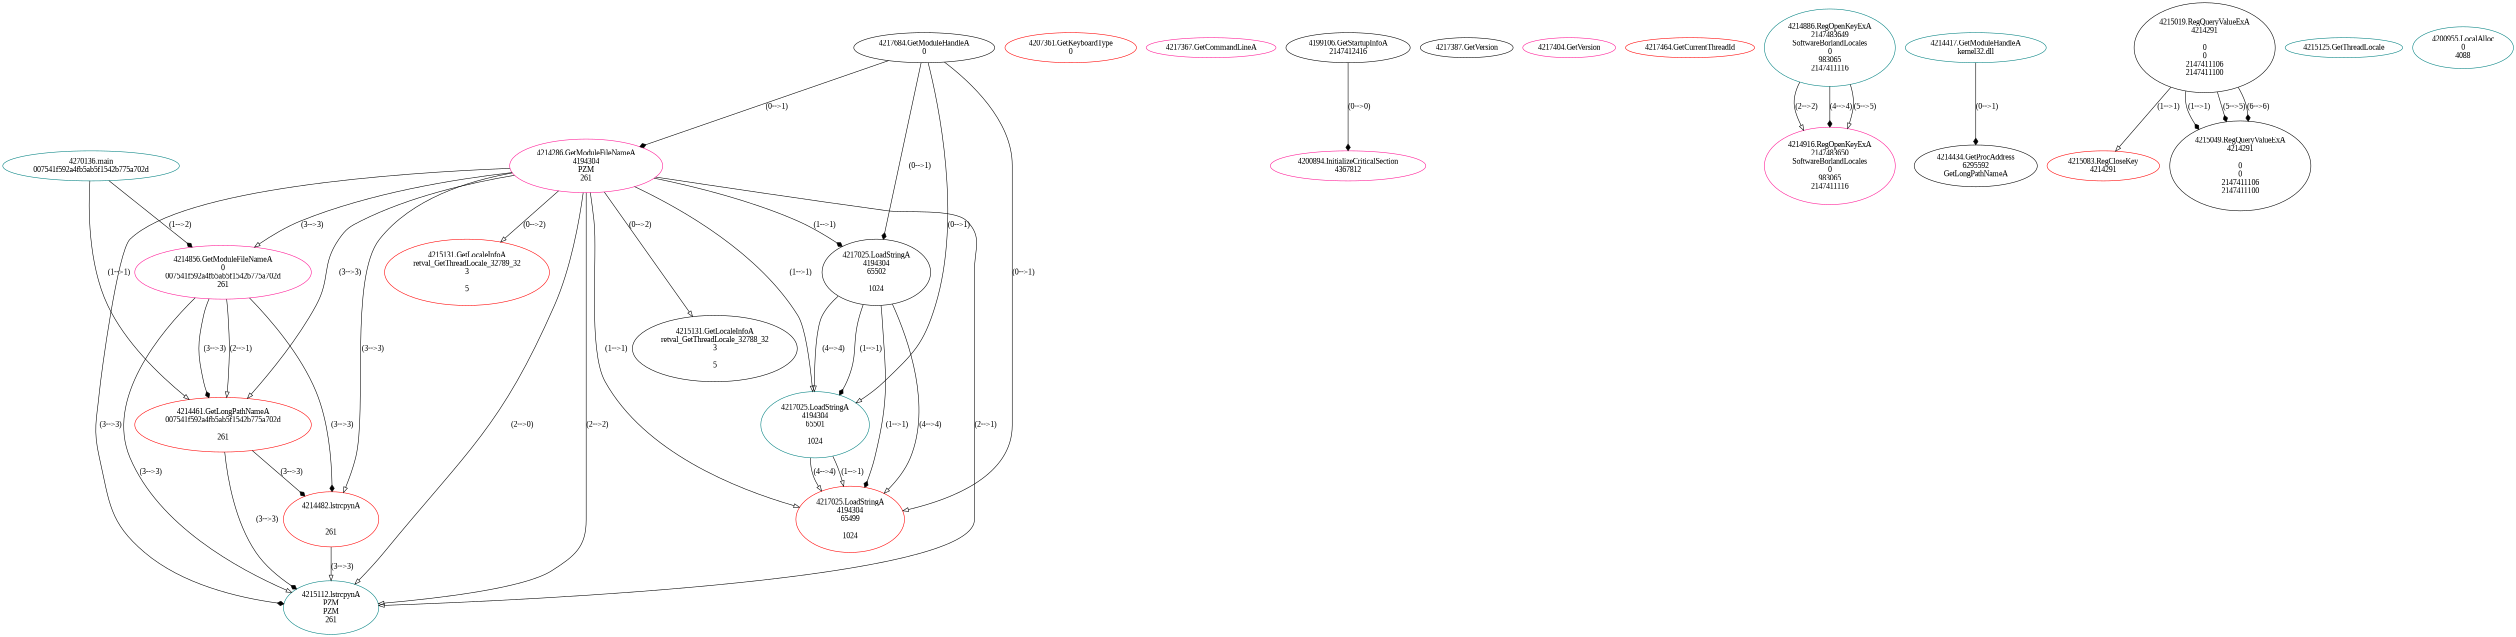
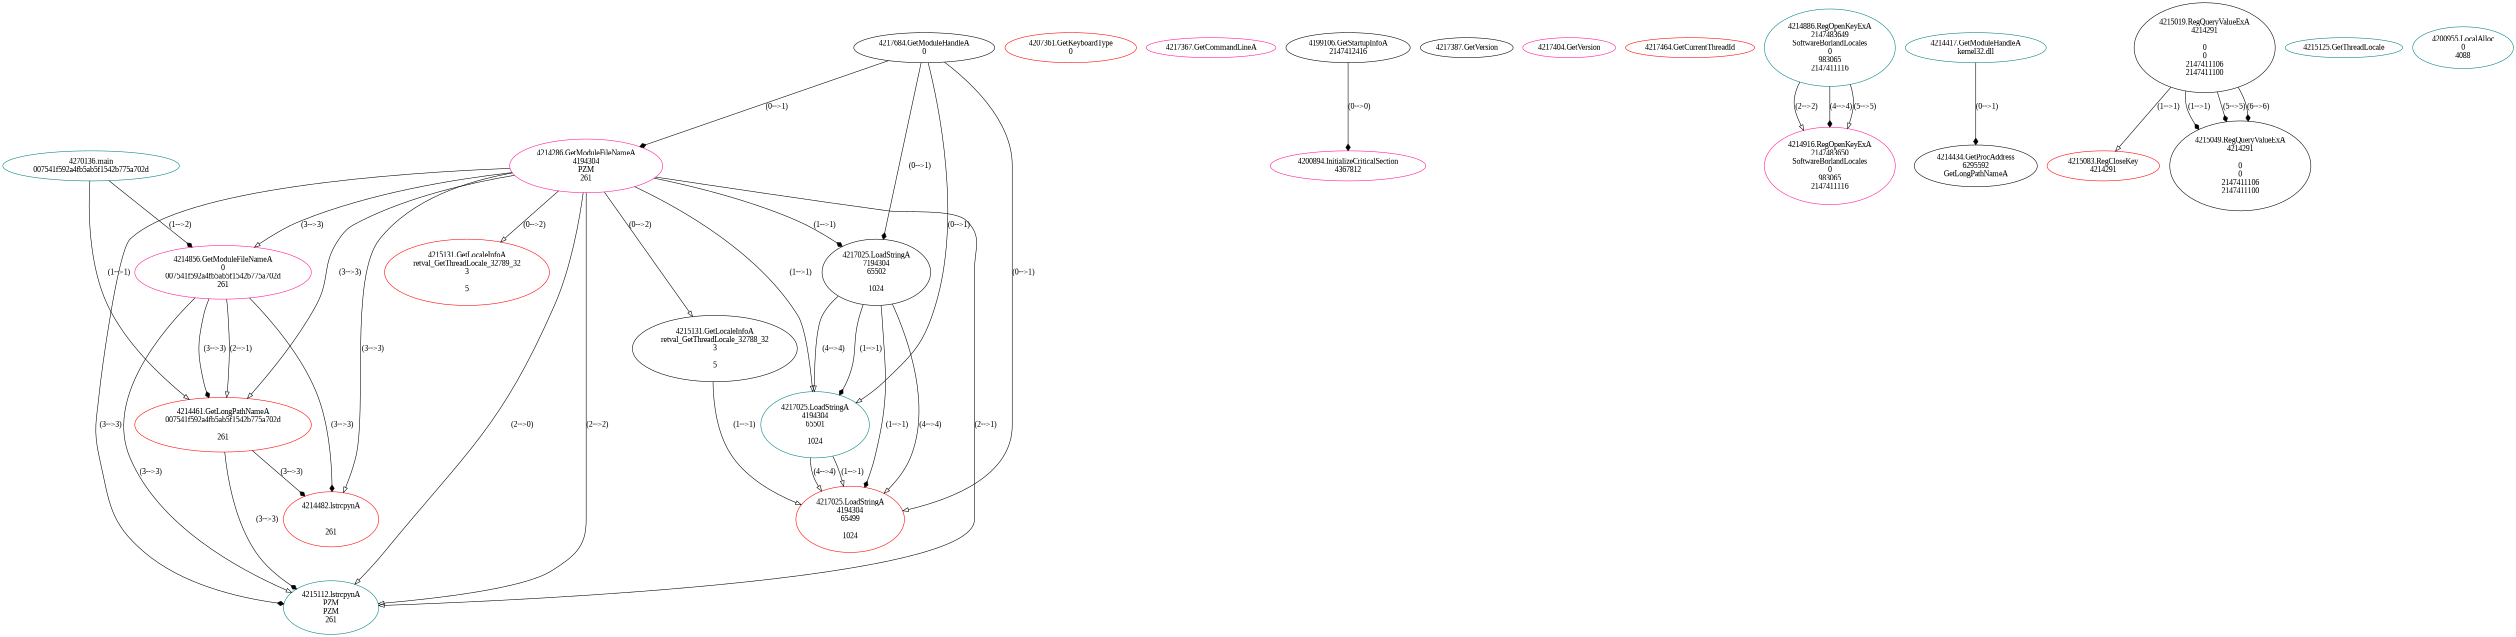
(876, 272) -> (876, 272)
(617, 398) -> (733, 457)
(331, 561) -> none
